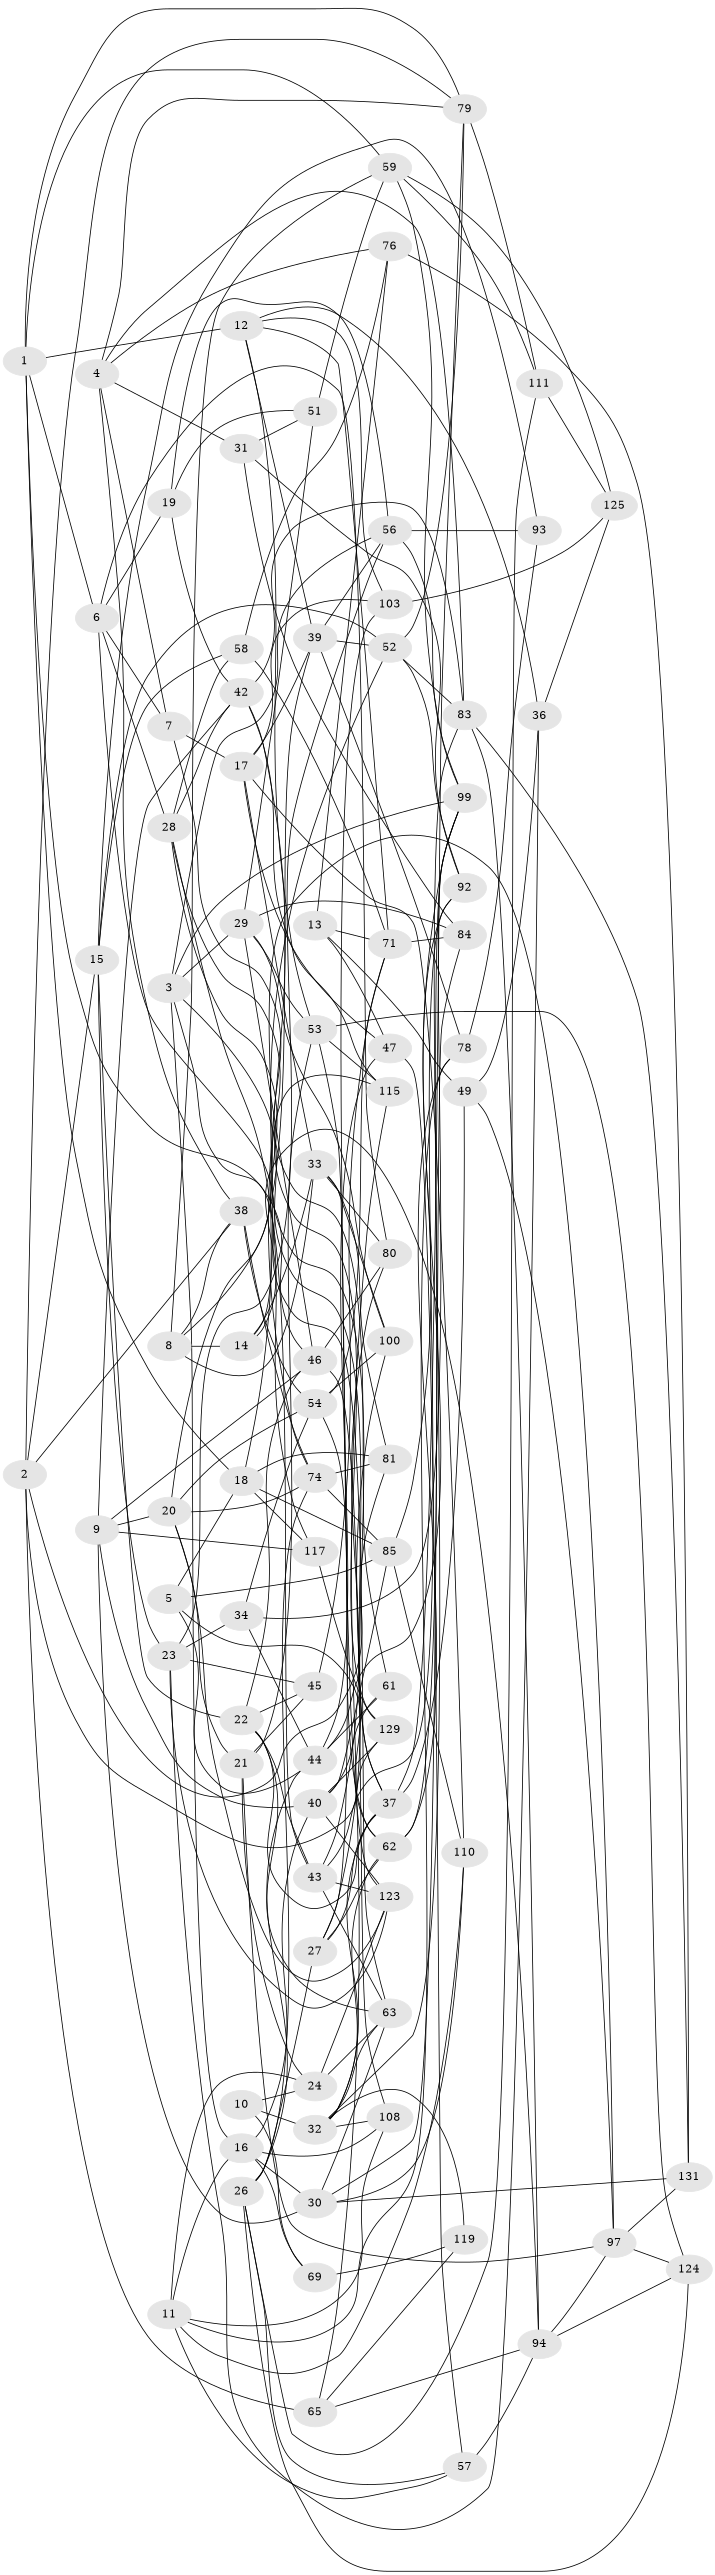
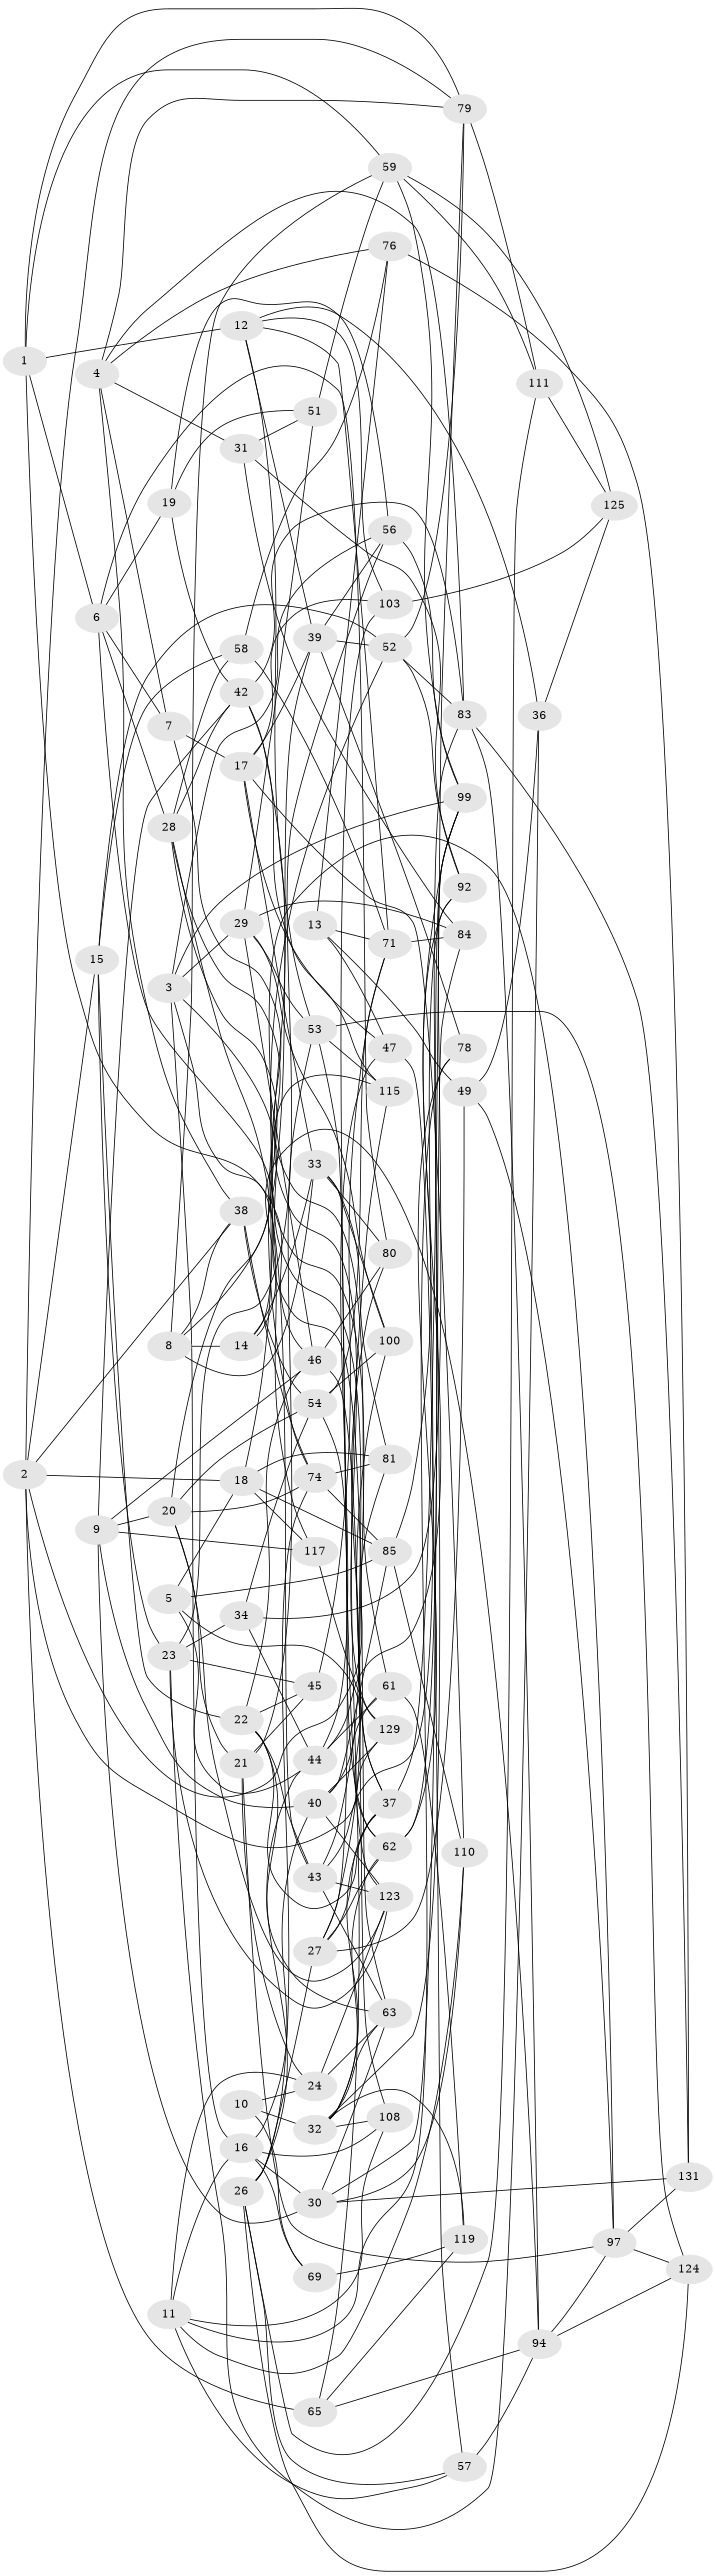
(540, 531) -> none
(52, 944) -> (133, 1478)
(457, 1453) -> (458, 1512)
none -> (445, 1959)
